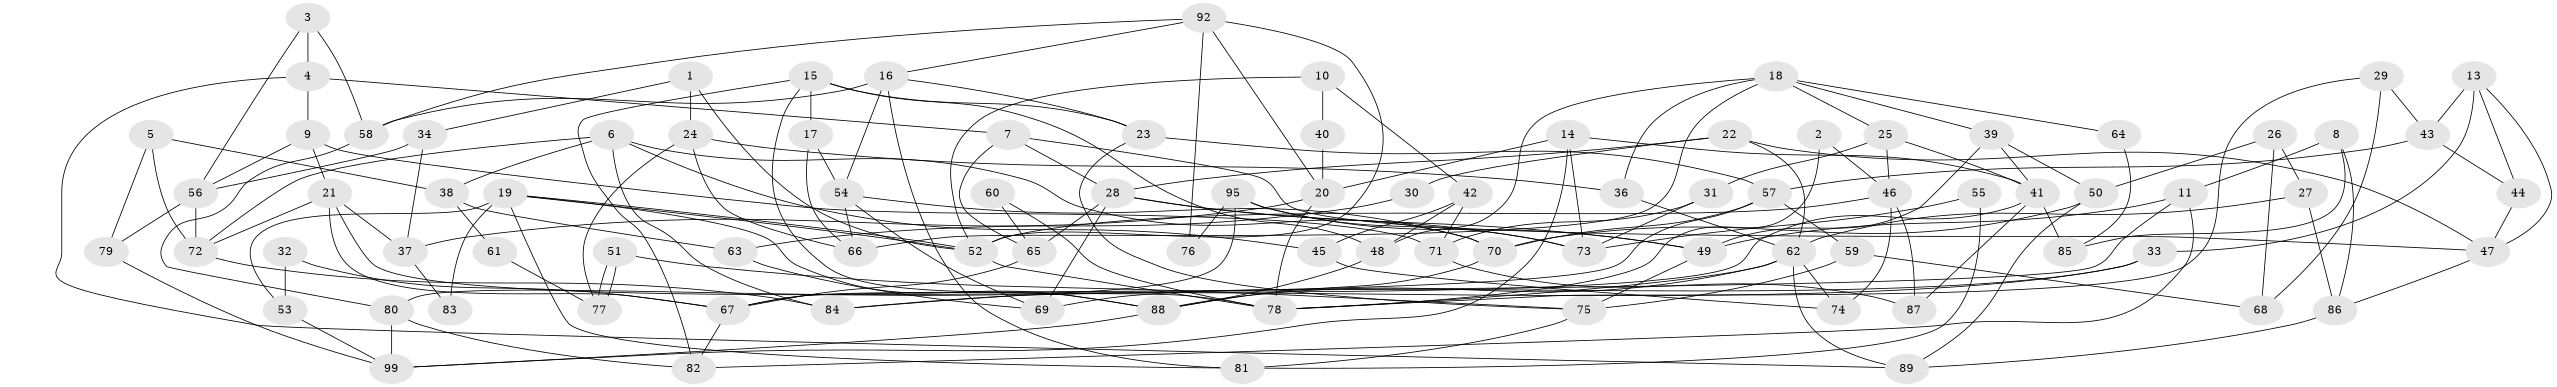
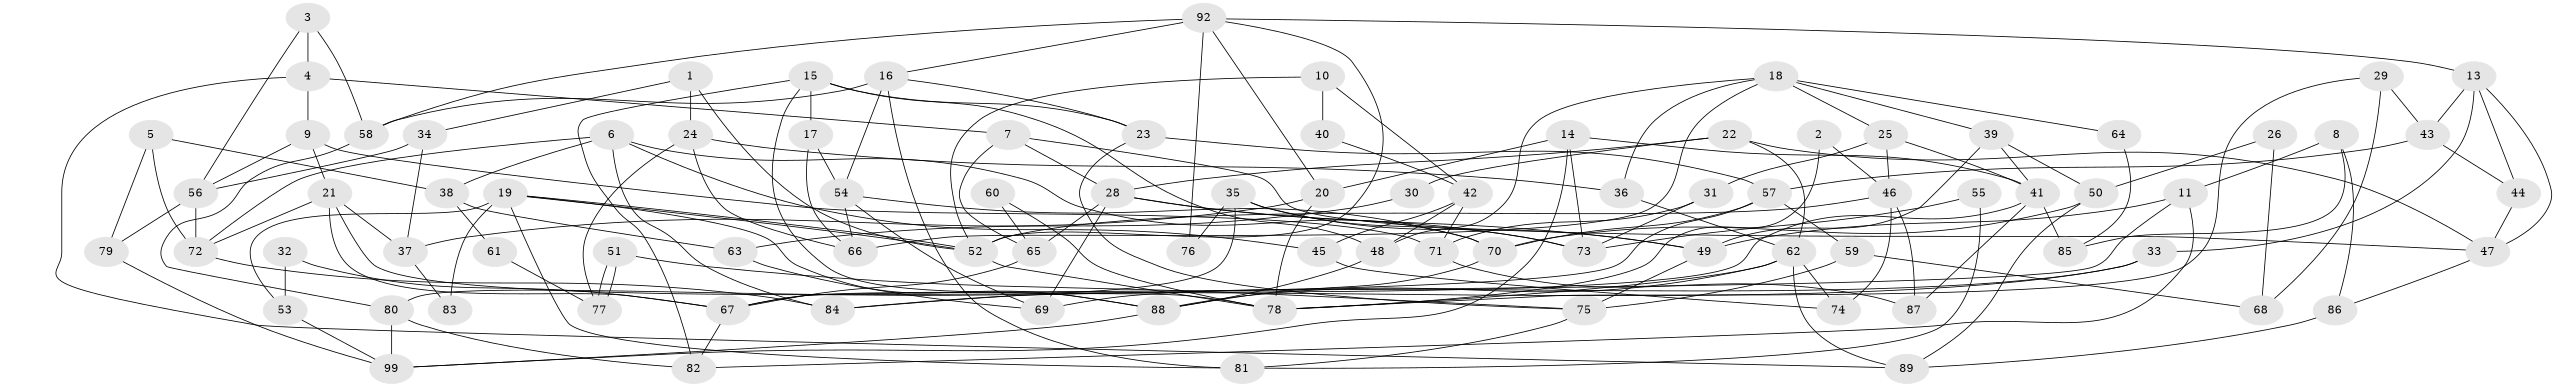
none -> (1841, 31)
(1323, 162) -> (1398, 162)
(1233, 193) -> (1233, 193)
(2306, 193) -> none
